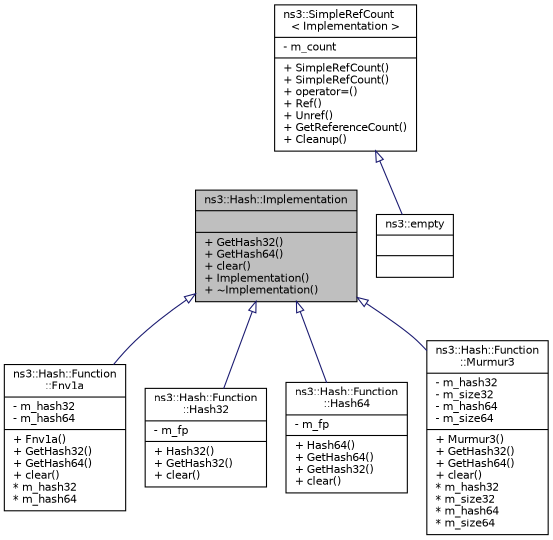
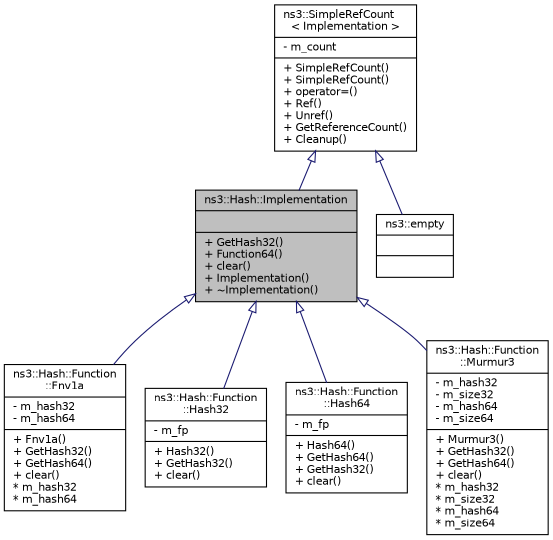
none -> (305, 176)
(244, 255) -> (244, 255)
